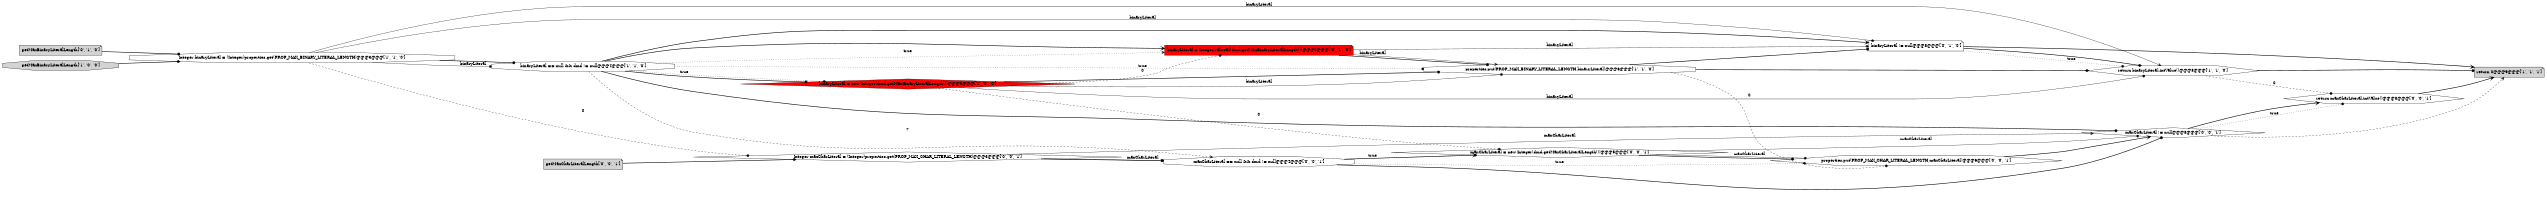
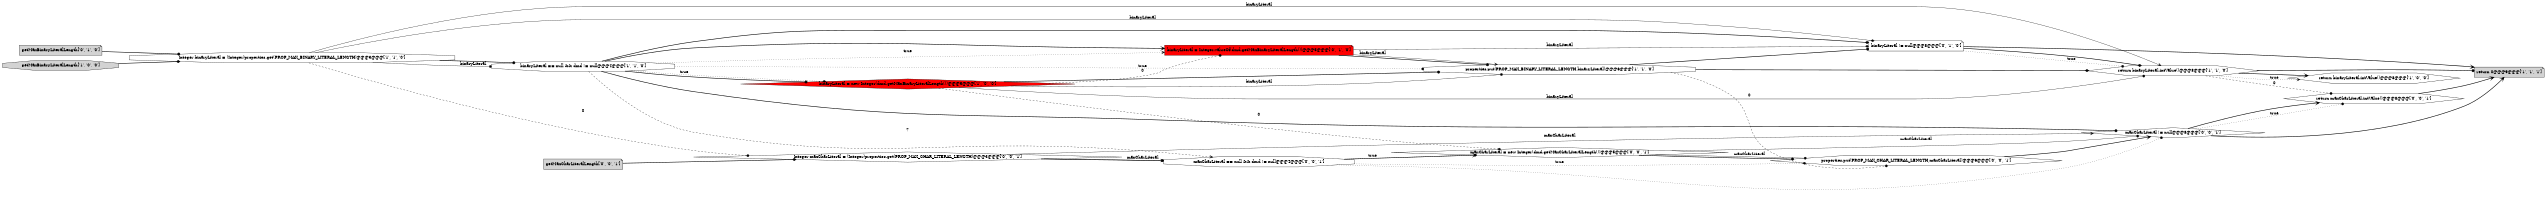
(1232, 30) -> (1232, 30)
none -> (2374, 78)
(2362, 131) -> (2362, 131)
(1751, 188) -> (1751, 188)
